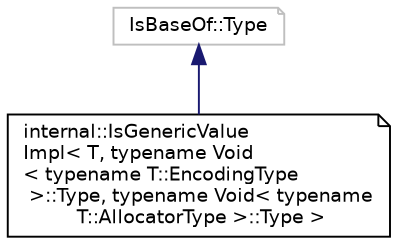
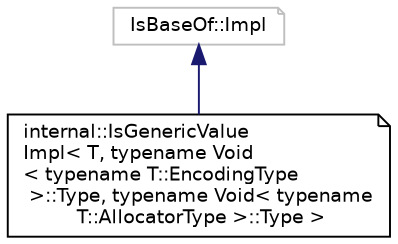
(199, 26) -> (199, 26)
